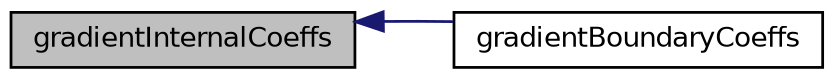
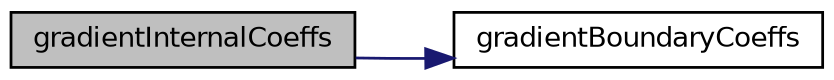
(418, 21) -> (390, 58)
